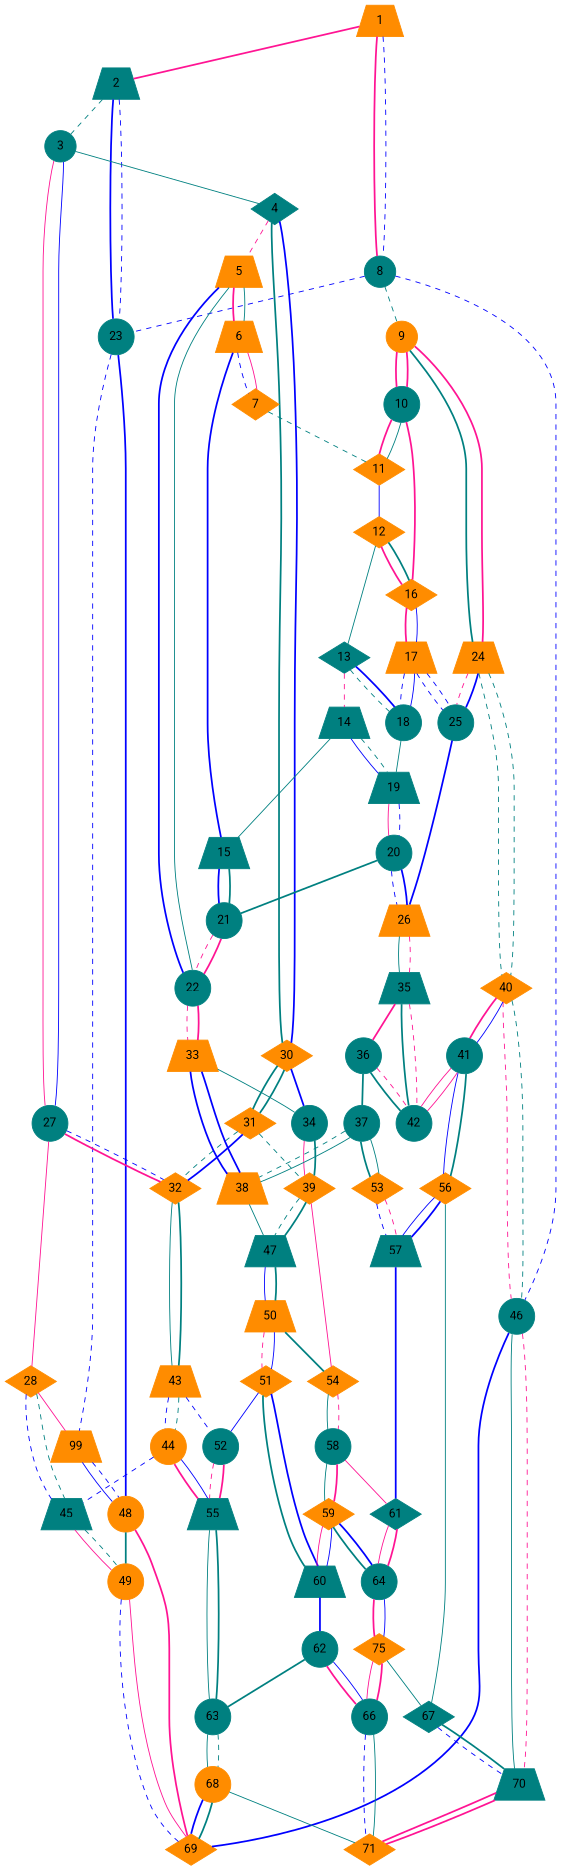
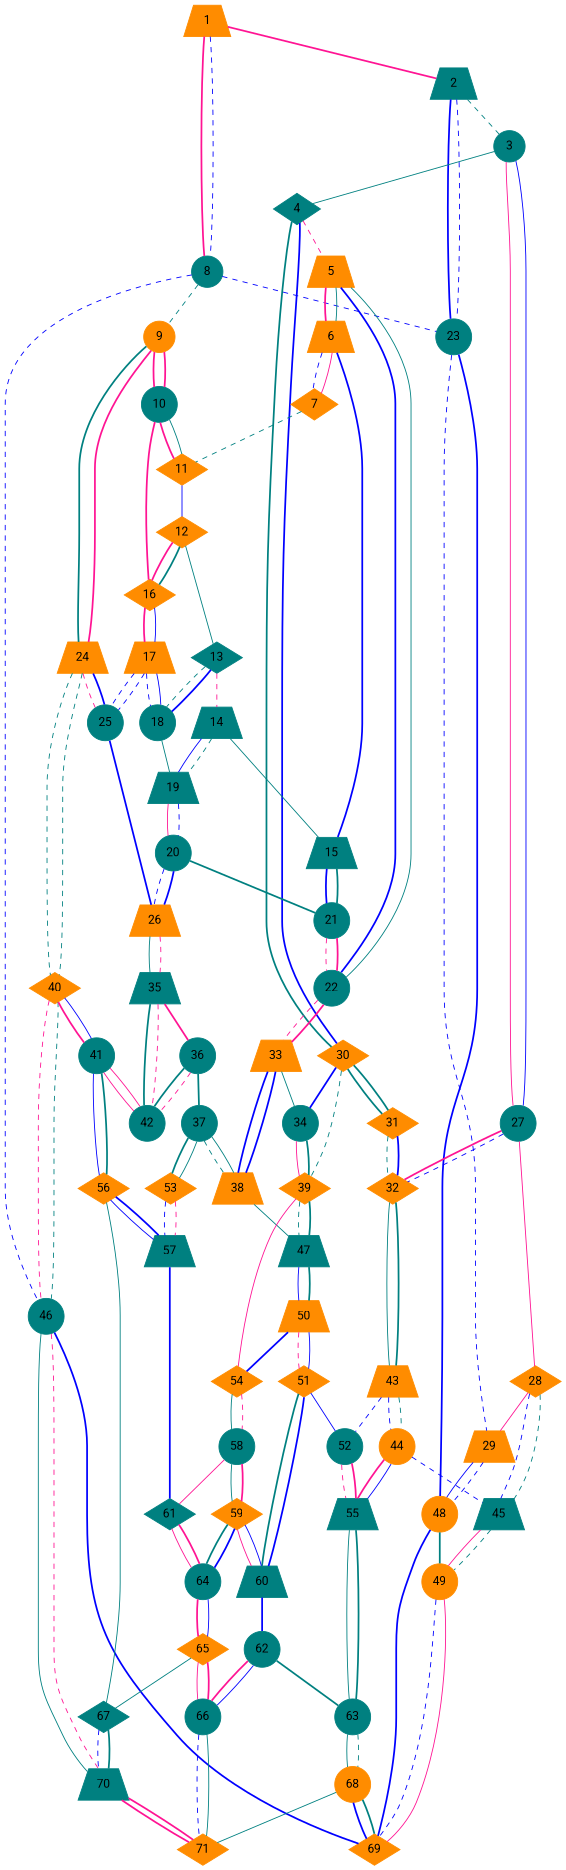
(280, 1156) -> (331, 1125)
(305, 1352) -> (267, 1352)
(76, 1447) -> (489, 1447)
(379, 1649) -> (203, 1649)
(169, 1680) -> (396, 1680)
